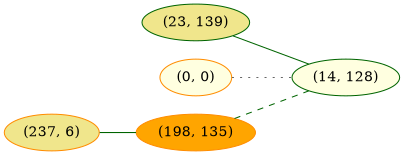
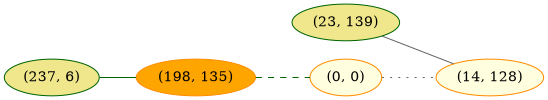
(271, 50) -> (418, 50)
(346, 77) -> (490, 77)
(272, 105) -> (283, 77)
(52, 133) -> (52, 77)
